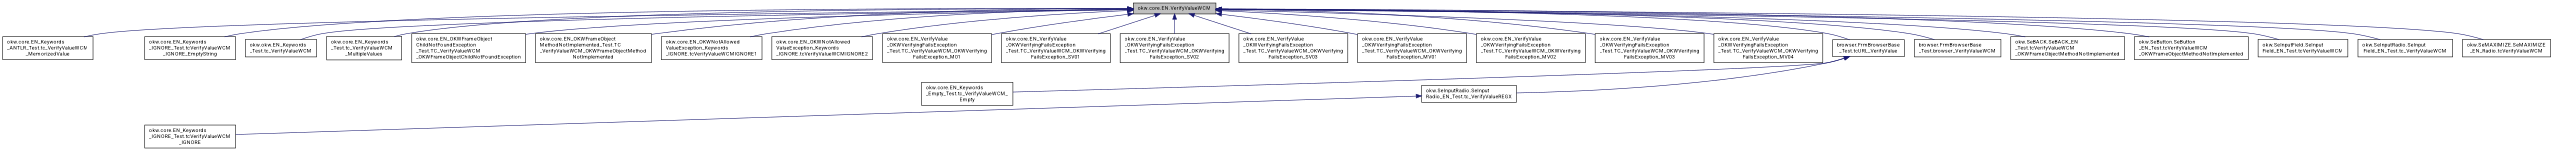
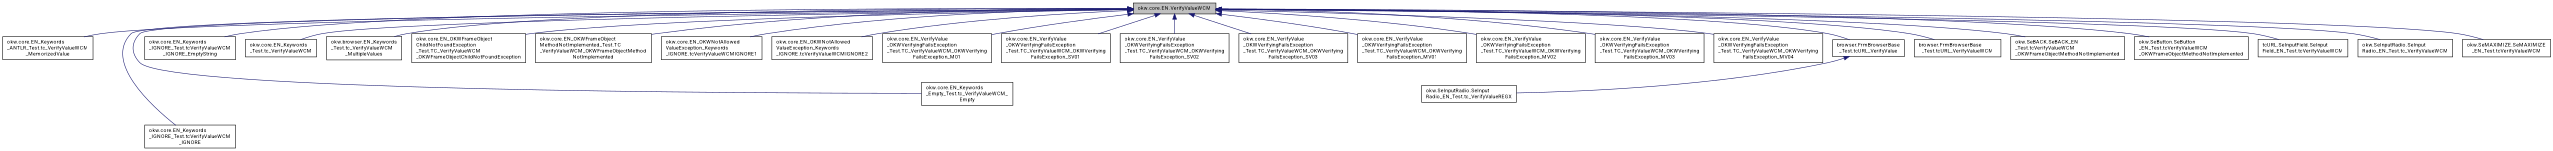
(281, 48) -> (281, 48)
(364, 48) -> (364, 48)
(1958, 48) -> (1958, 48)
(2303, 48) -> (2303, 48)
(2405, 48) -> (2405, 48)
(2507, 48) -> (2507, 48)
(1429, 80) -> (137, 37)
(826, 115) -> (572, 15)
